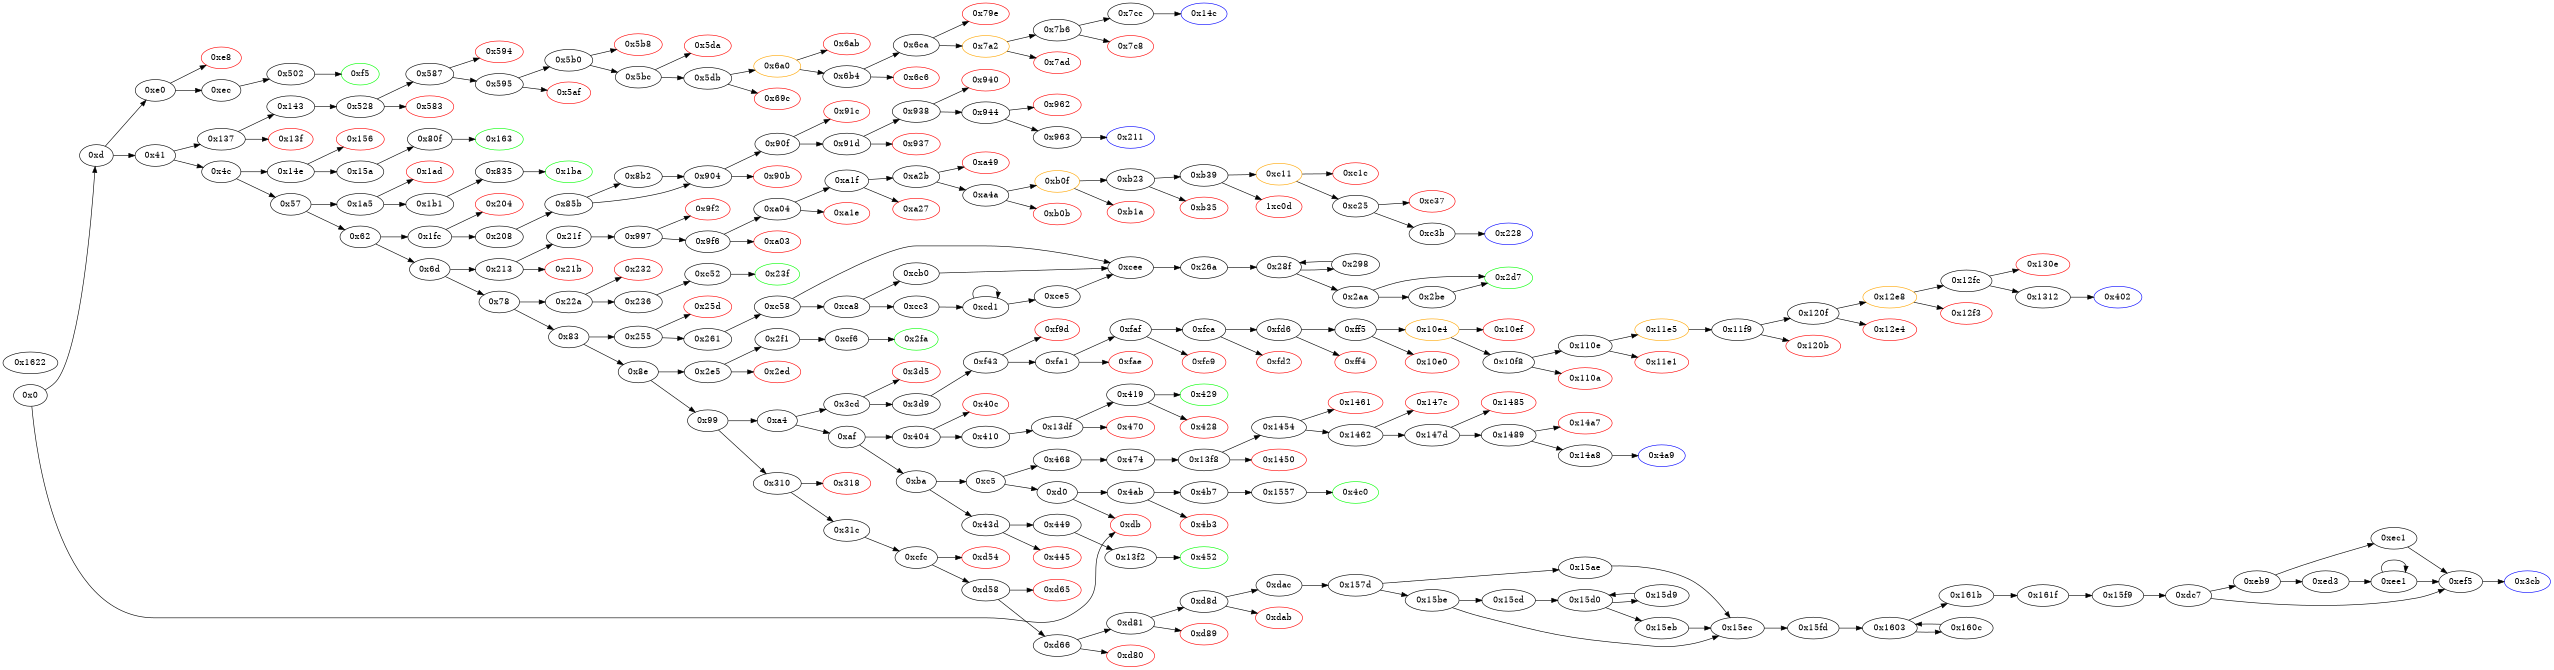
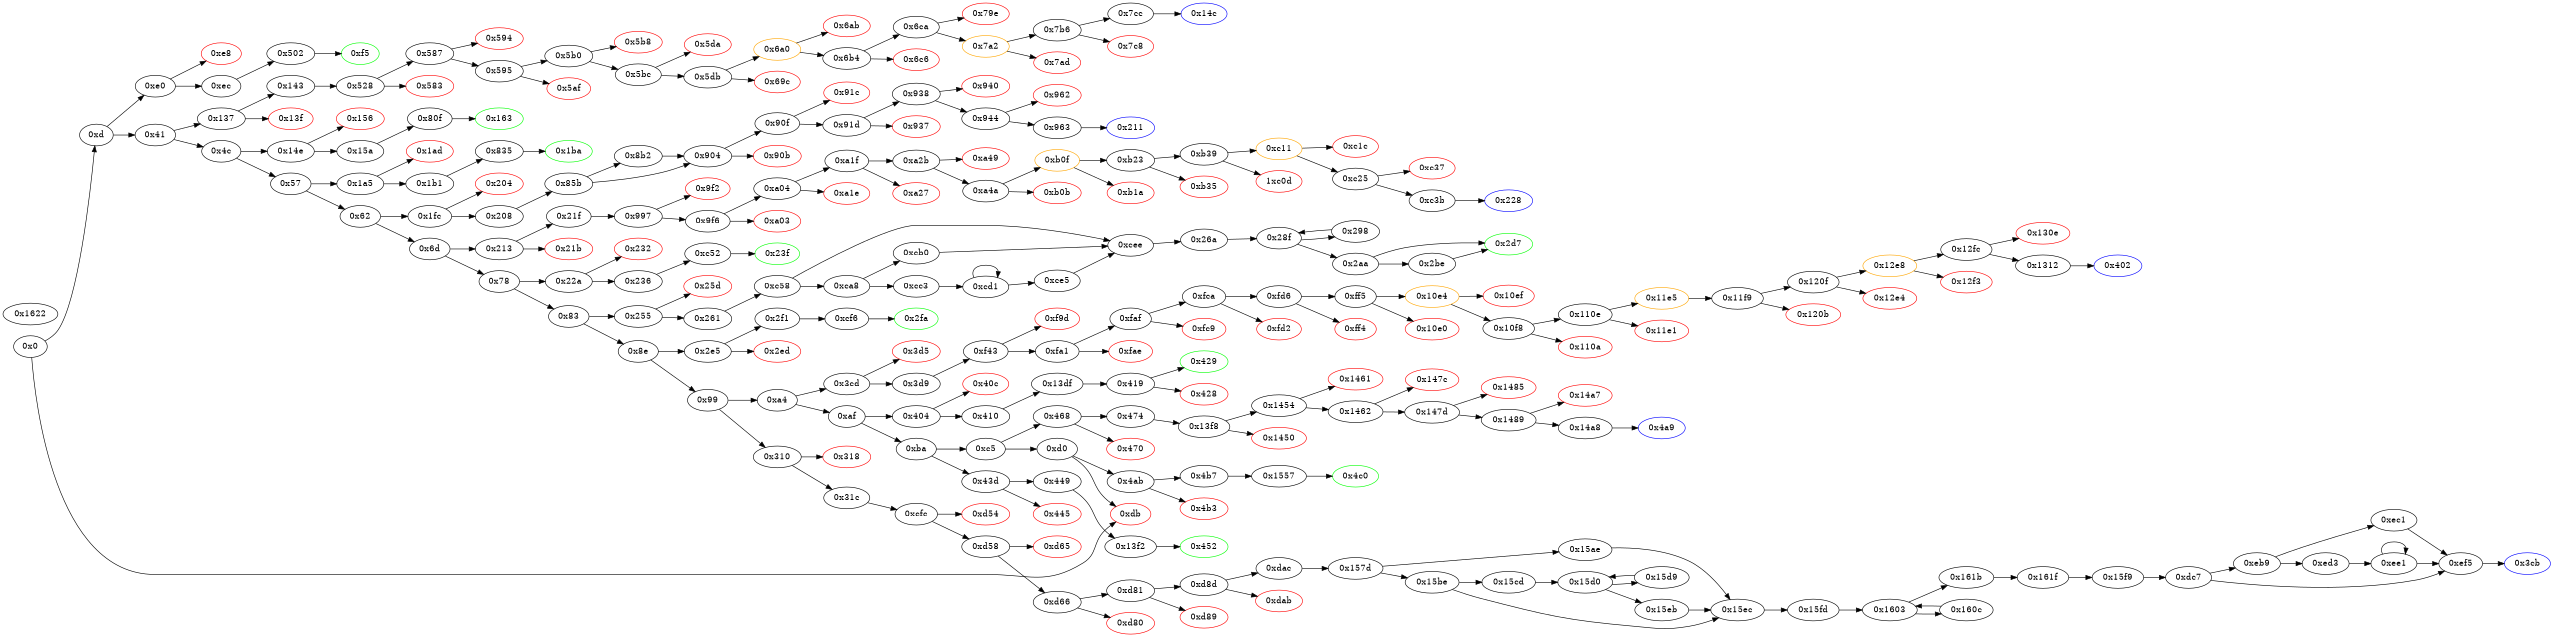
(1092, 427) -> (1091, 432)
